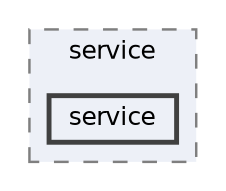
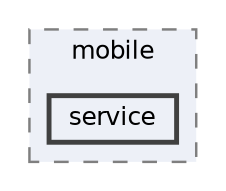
(113, 53) -> (113, 53)
